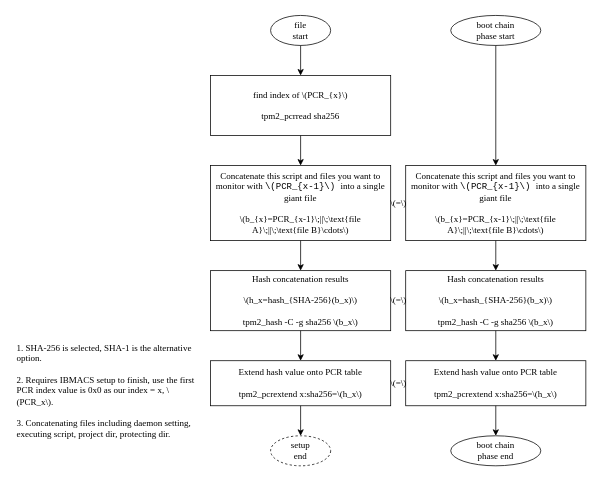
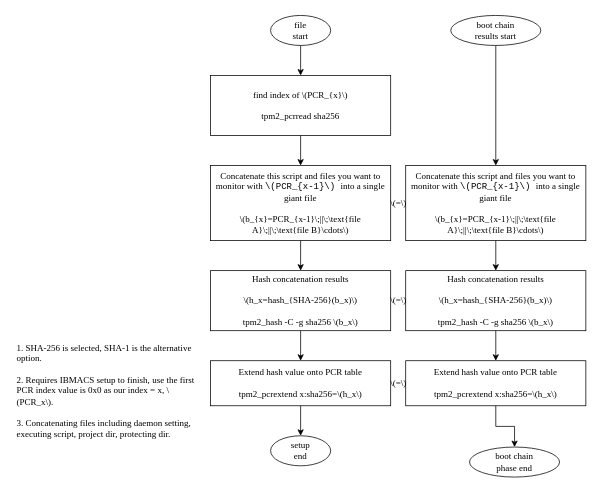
(495, 30) -> (495, 30)
(300, 450) -> (300, 450)
(495, 450) -> (514, 462)
